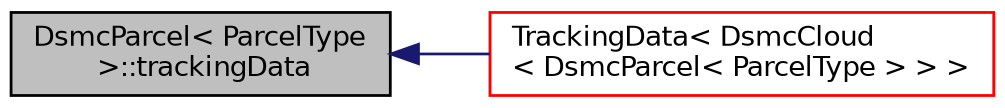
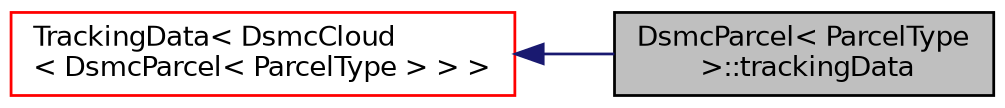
(454, 54) -> (579, 54)
